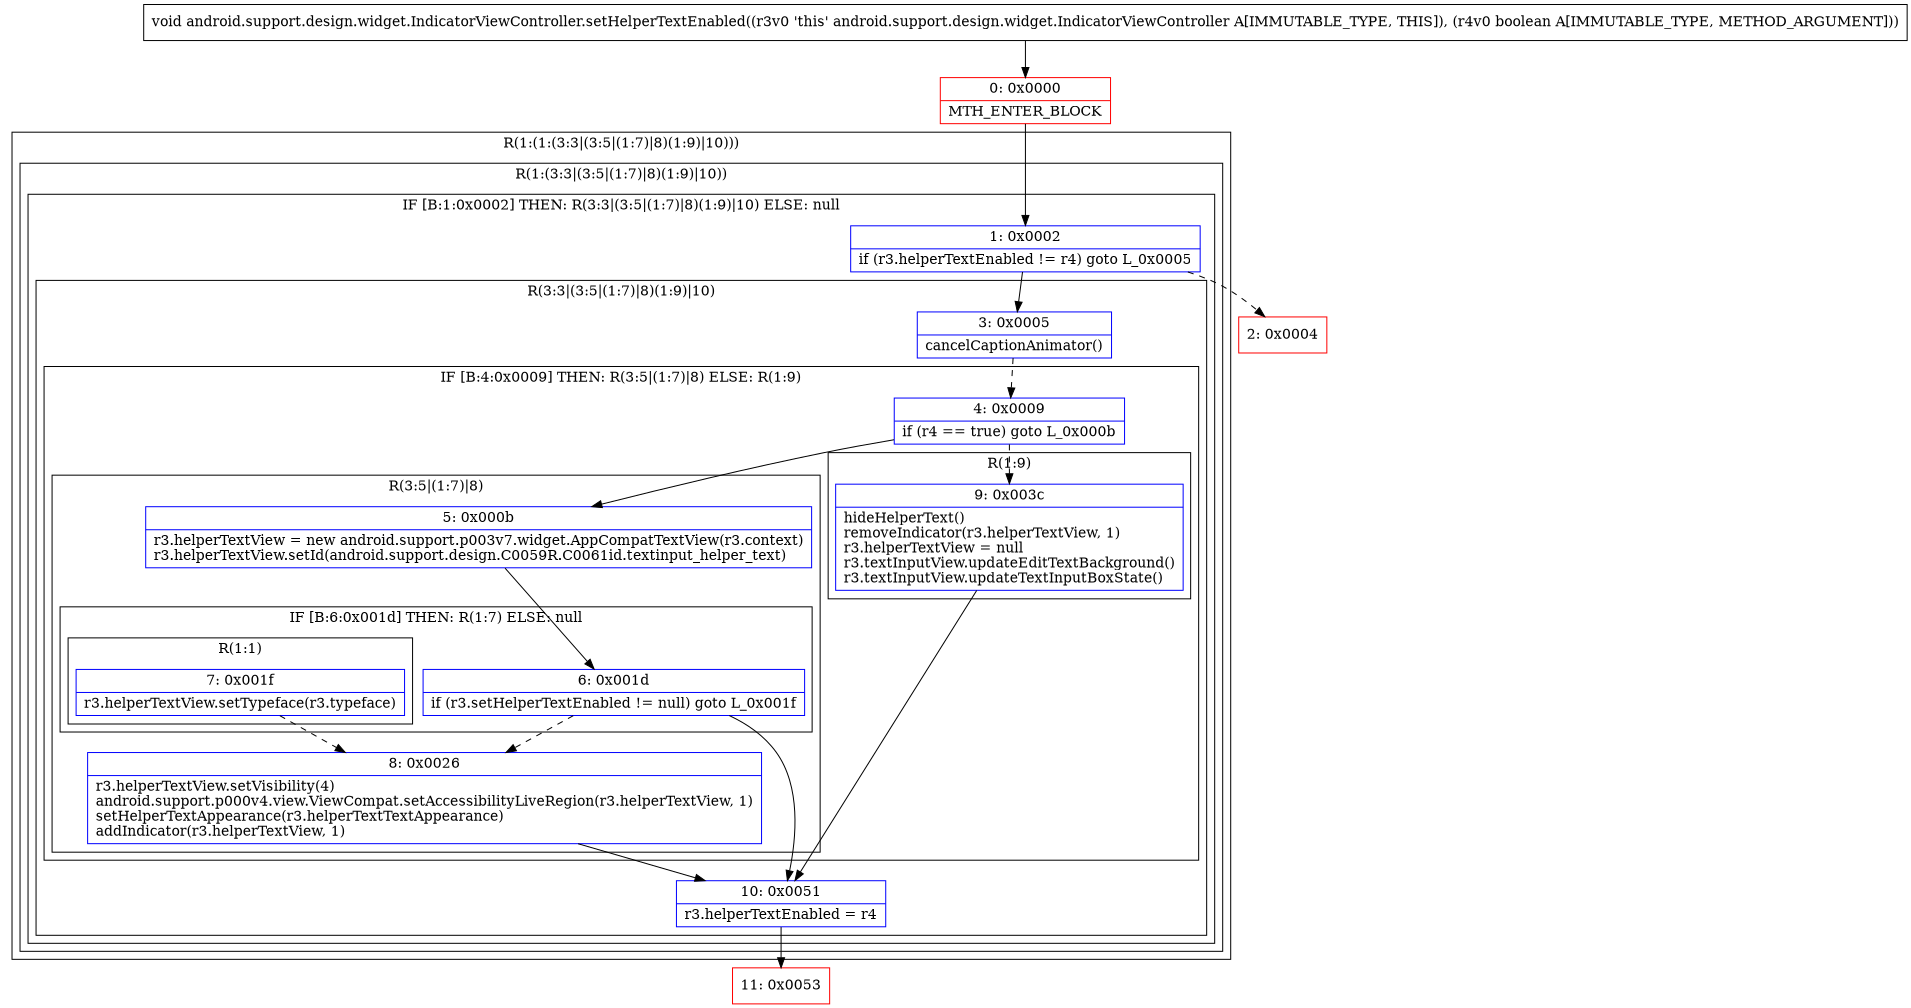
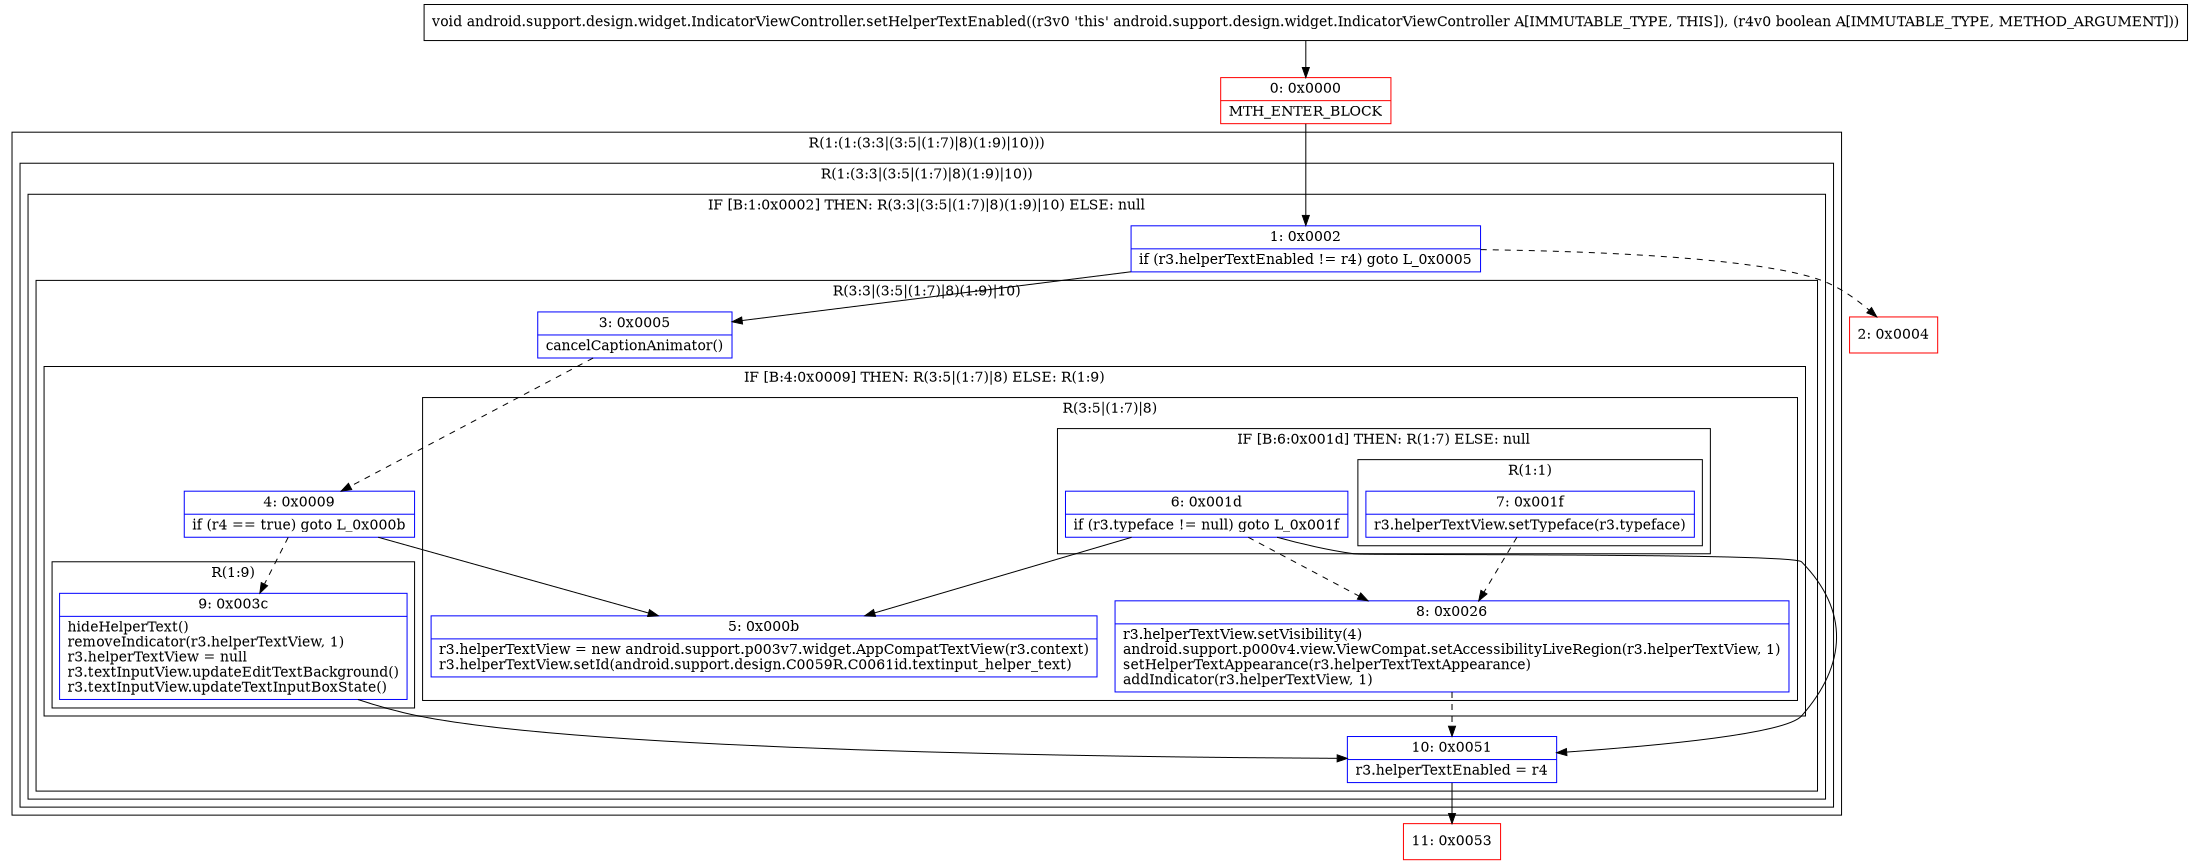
(546, 615) -> (1003, 575)
(614, 703) -> (1207, 525)
(657, 867) -> (1452, 709)
